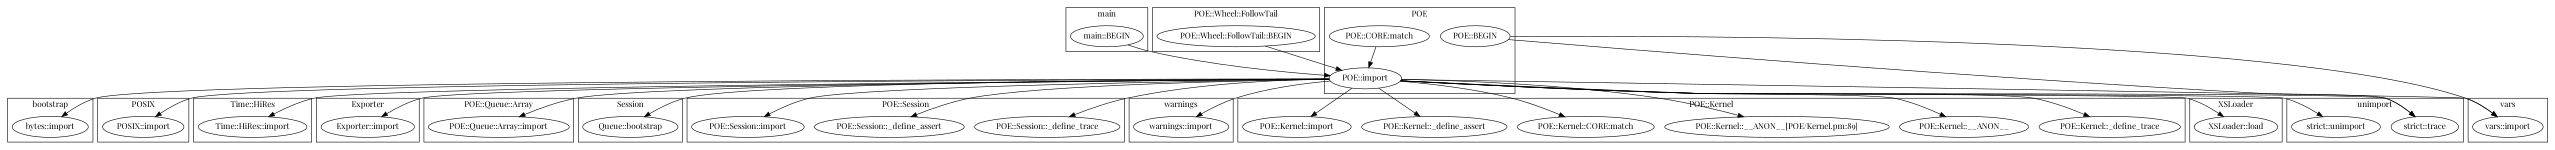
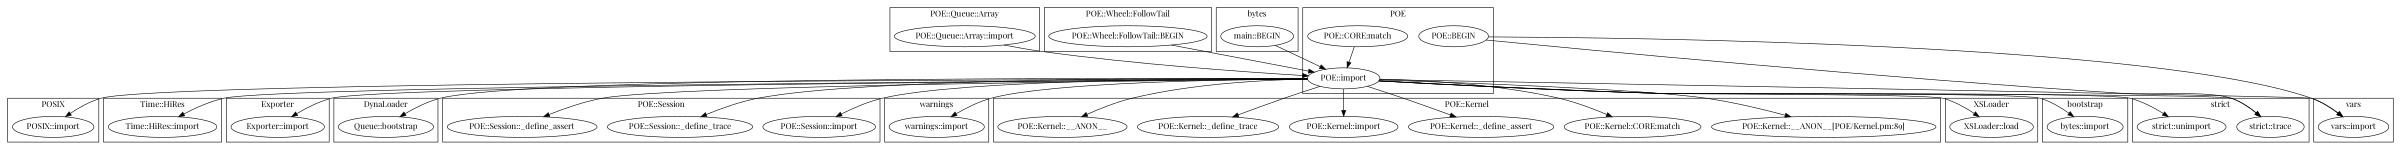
(1107, 14) -> (1257, 14)
(925, 84) -> (1153, 64)
(630, 105) -> (386, 105)
(2375, 105) -> (2221, 105)
